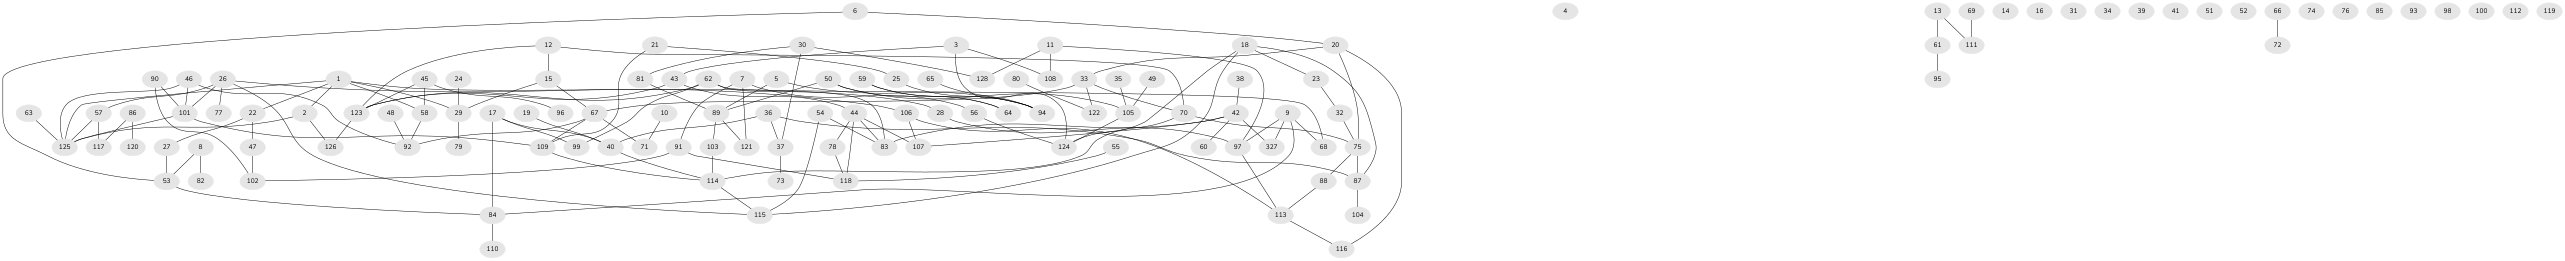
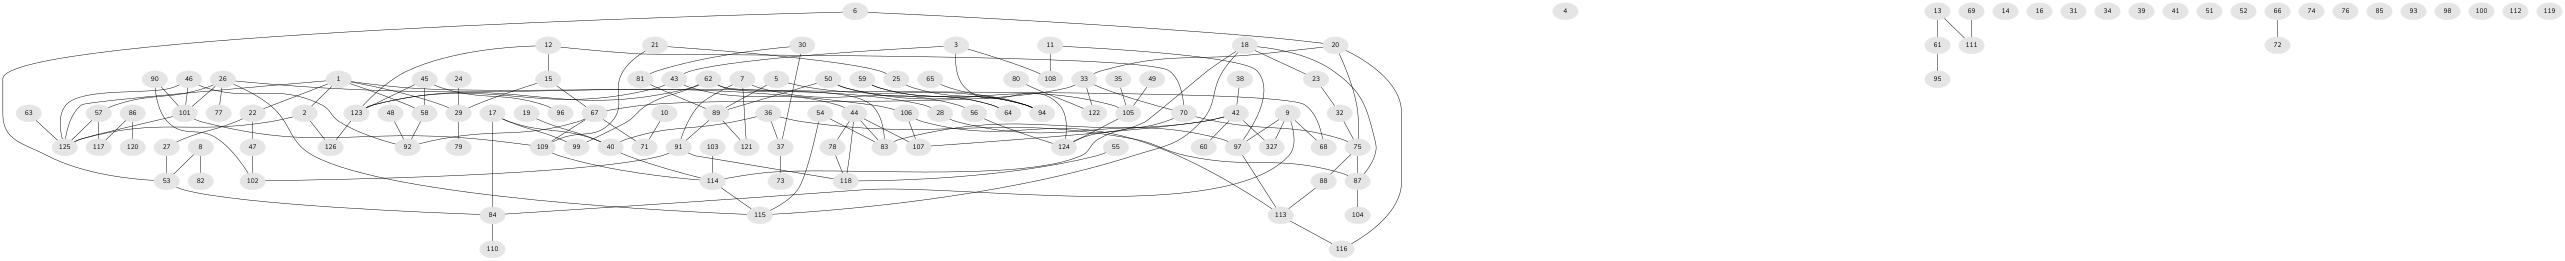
(982, 79) -> none
(714, 130) -> (697, 130)
